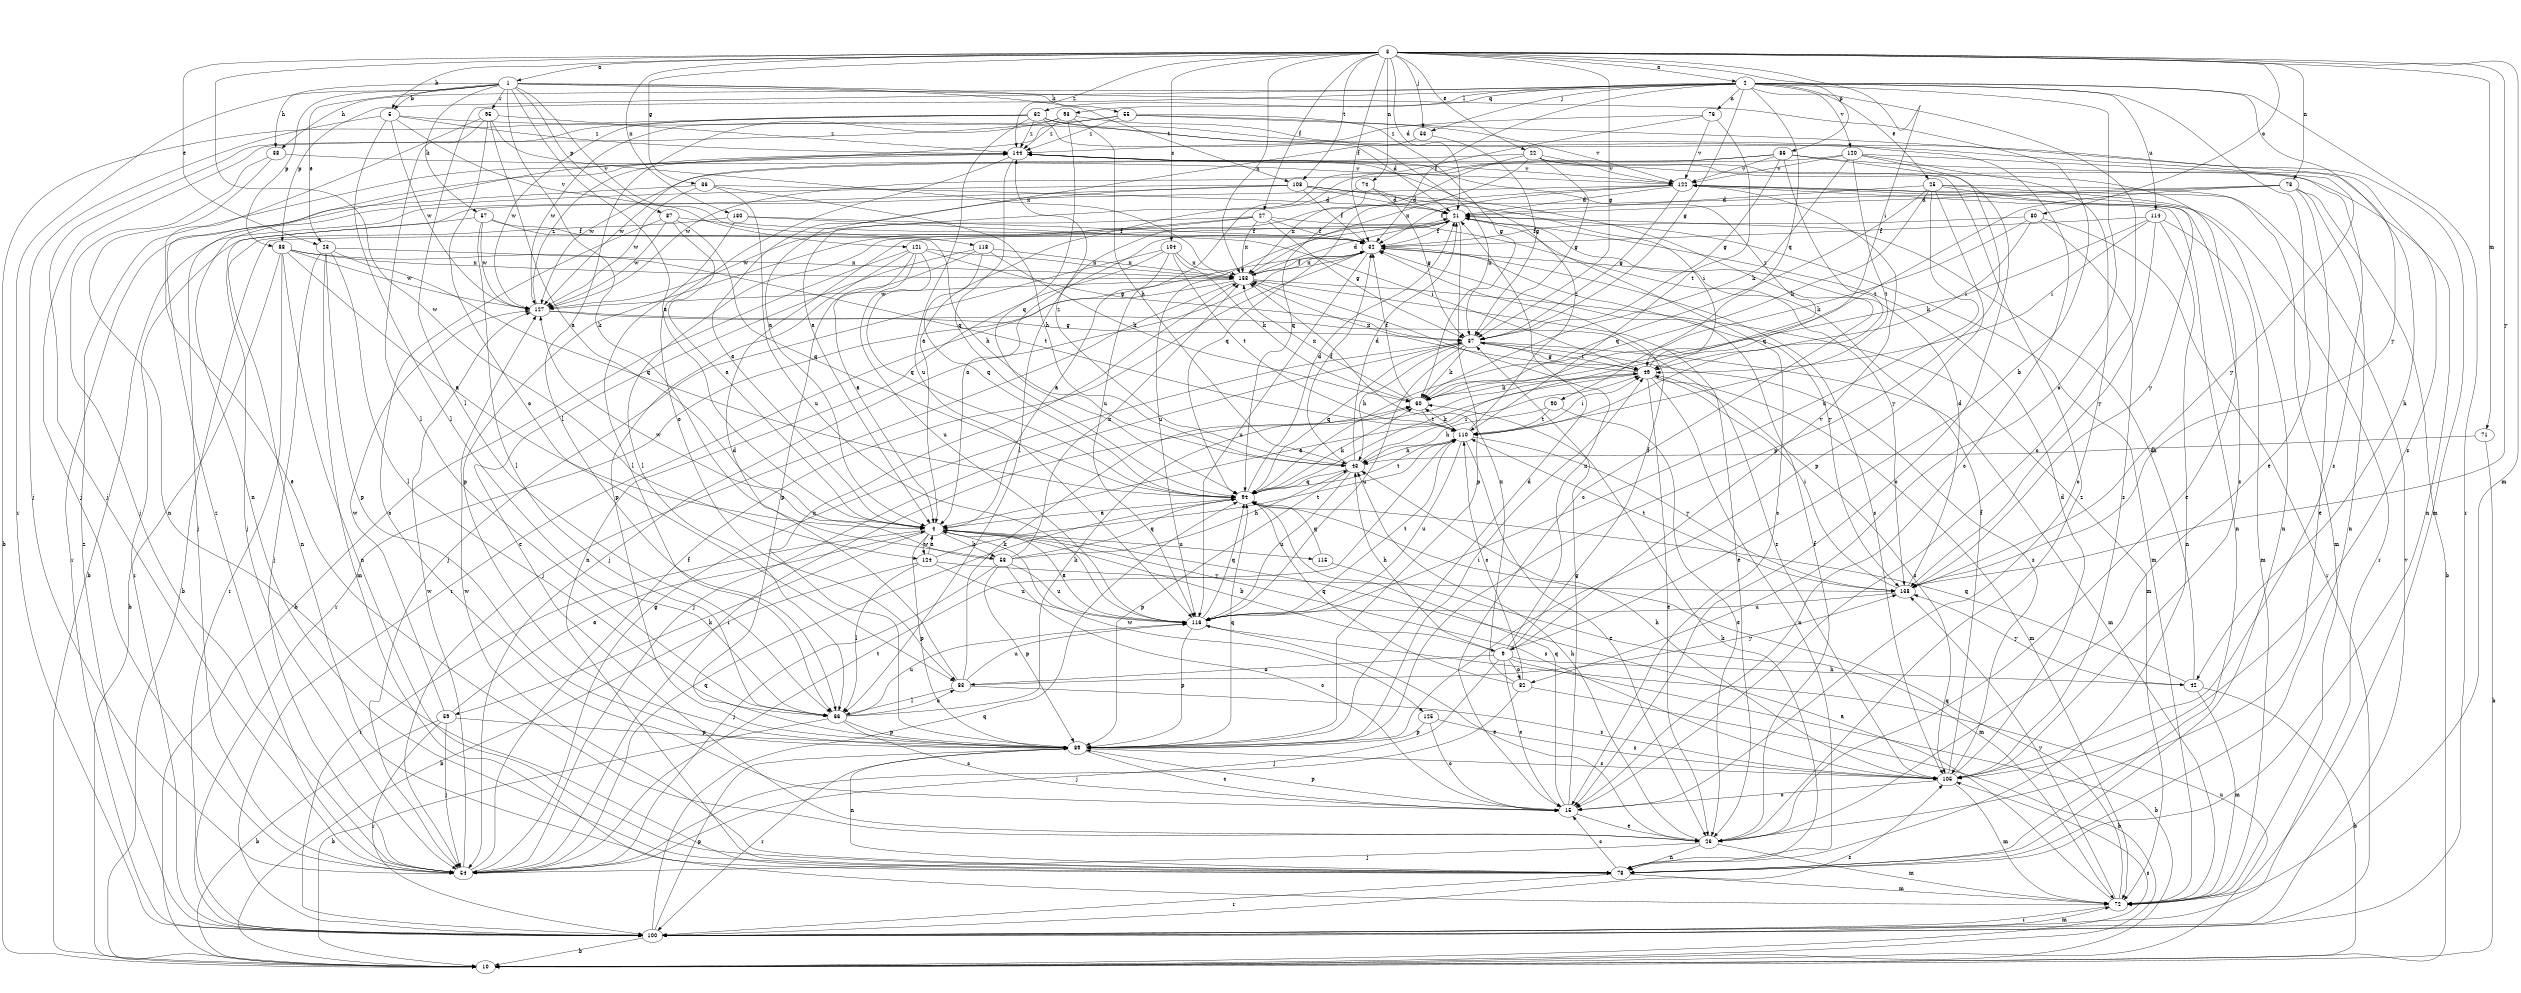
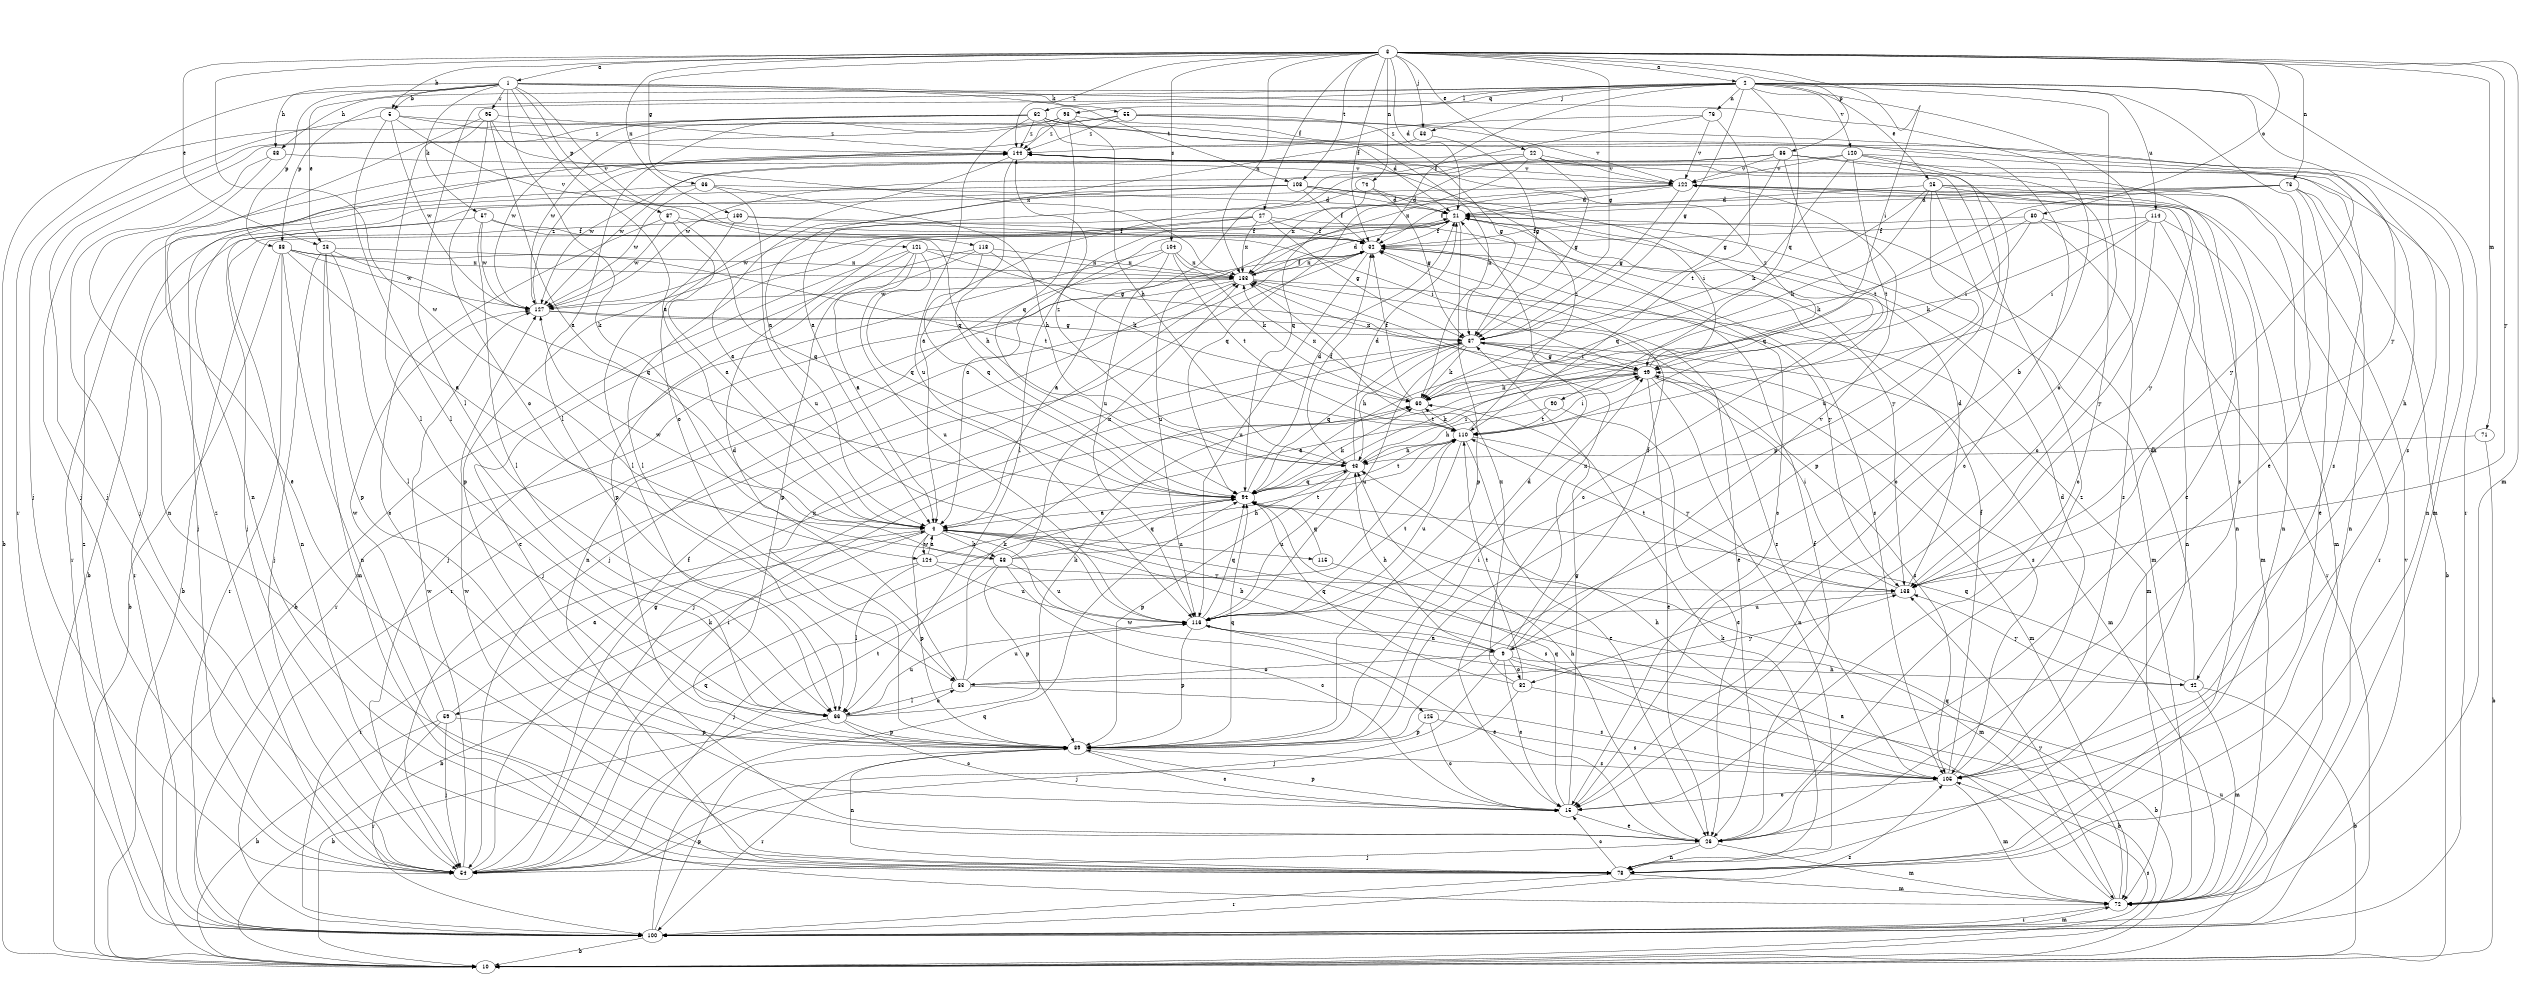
(1487, 560) -> (1487, 560)
(1068, 586) -> (1349, 633)
